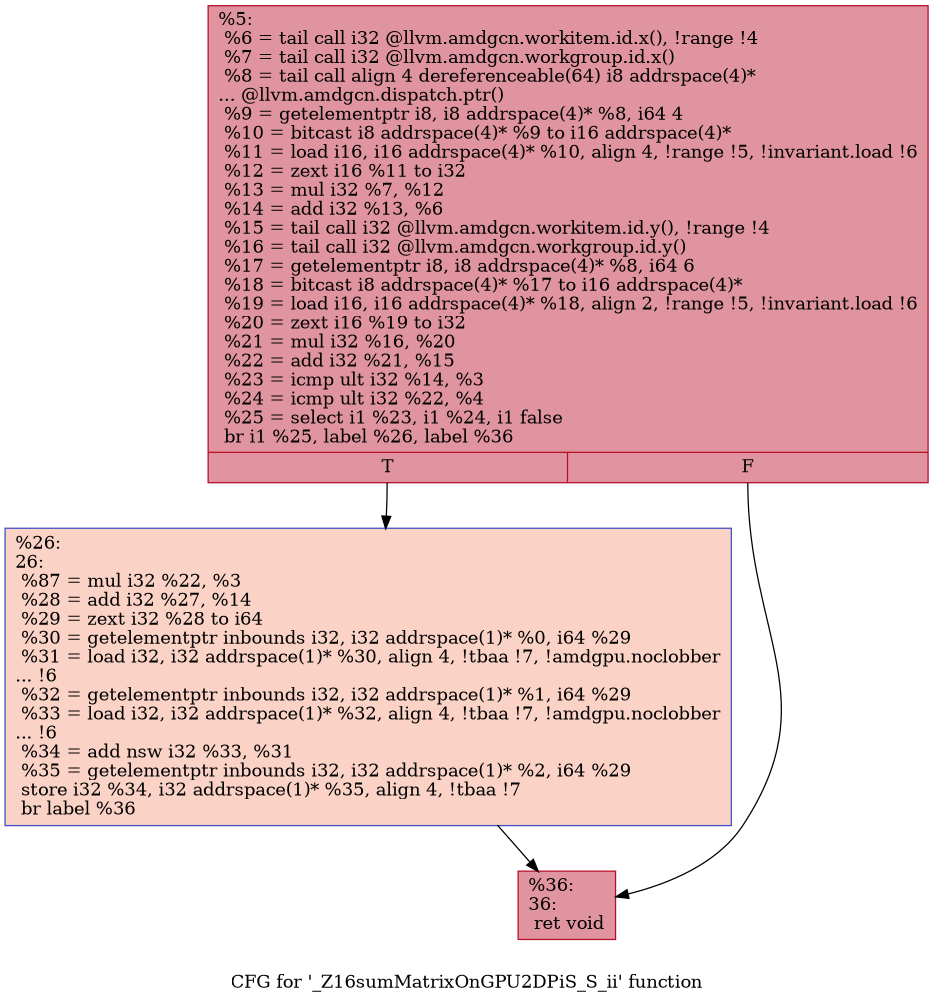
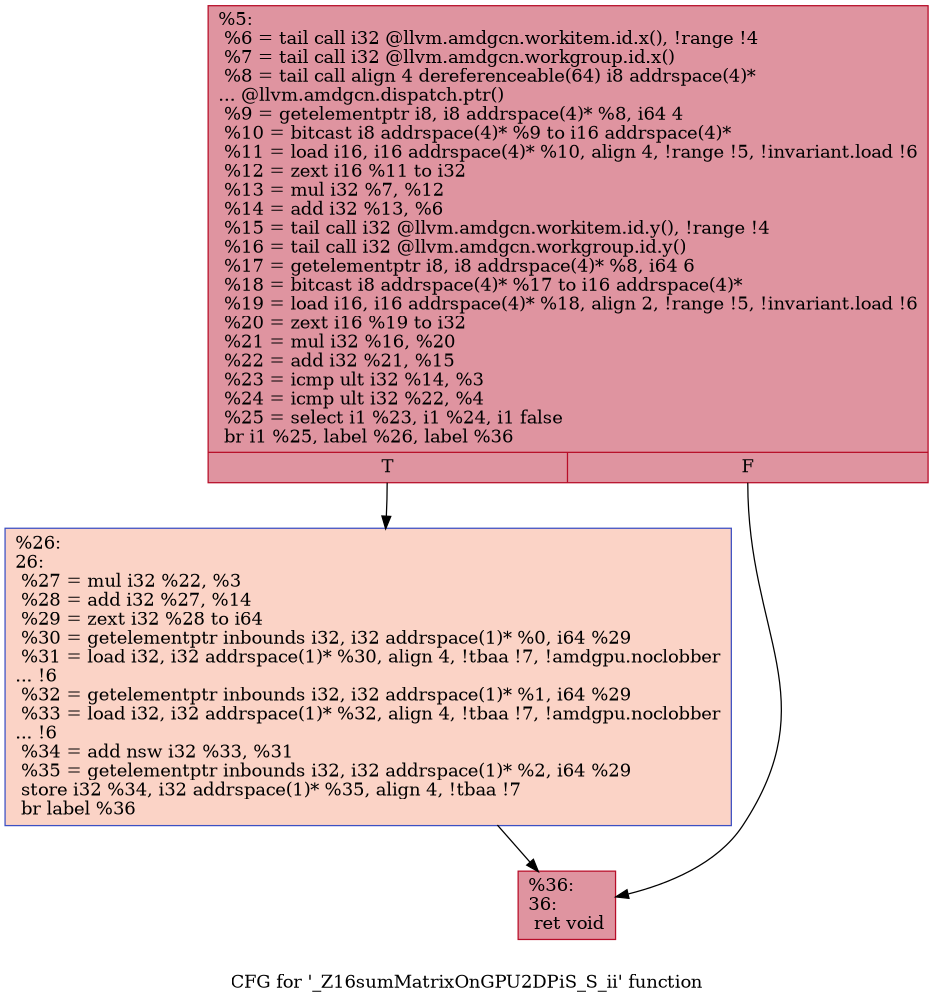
(128, 581) -> (128, 581)
